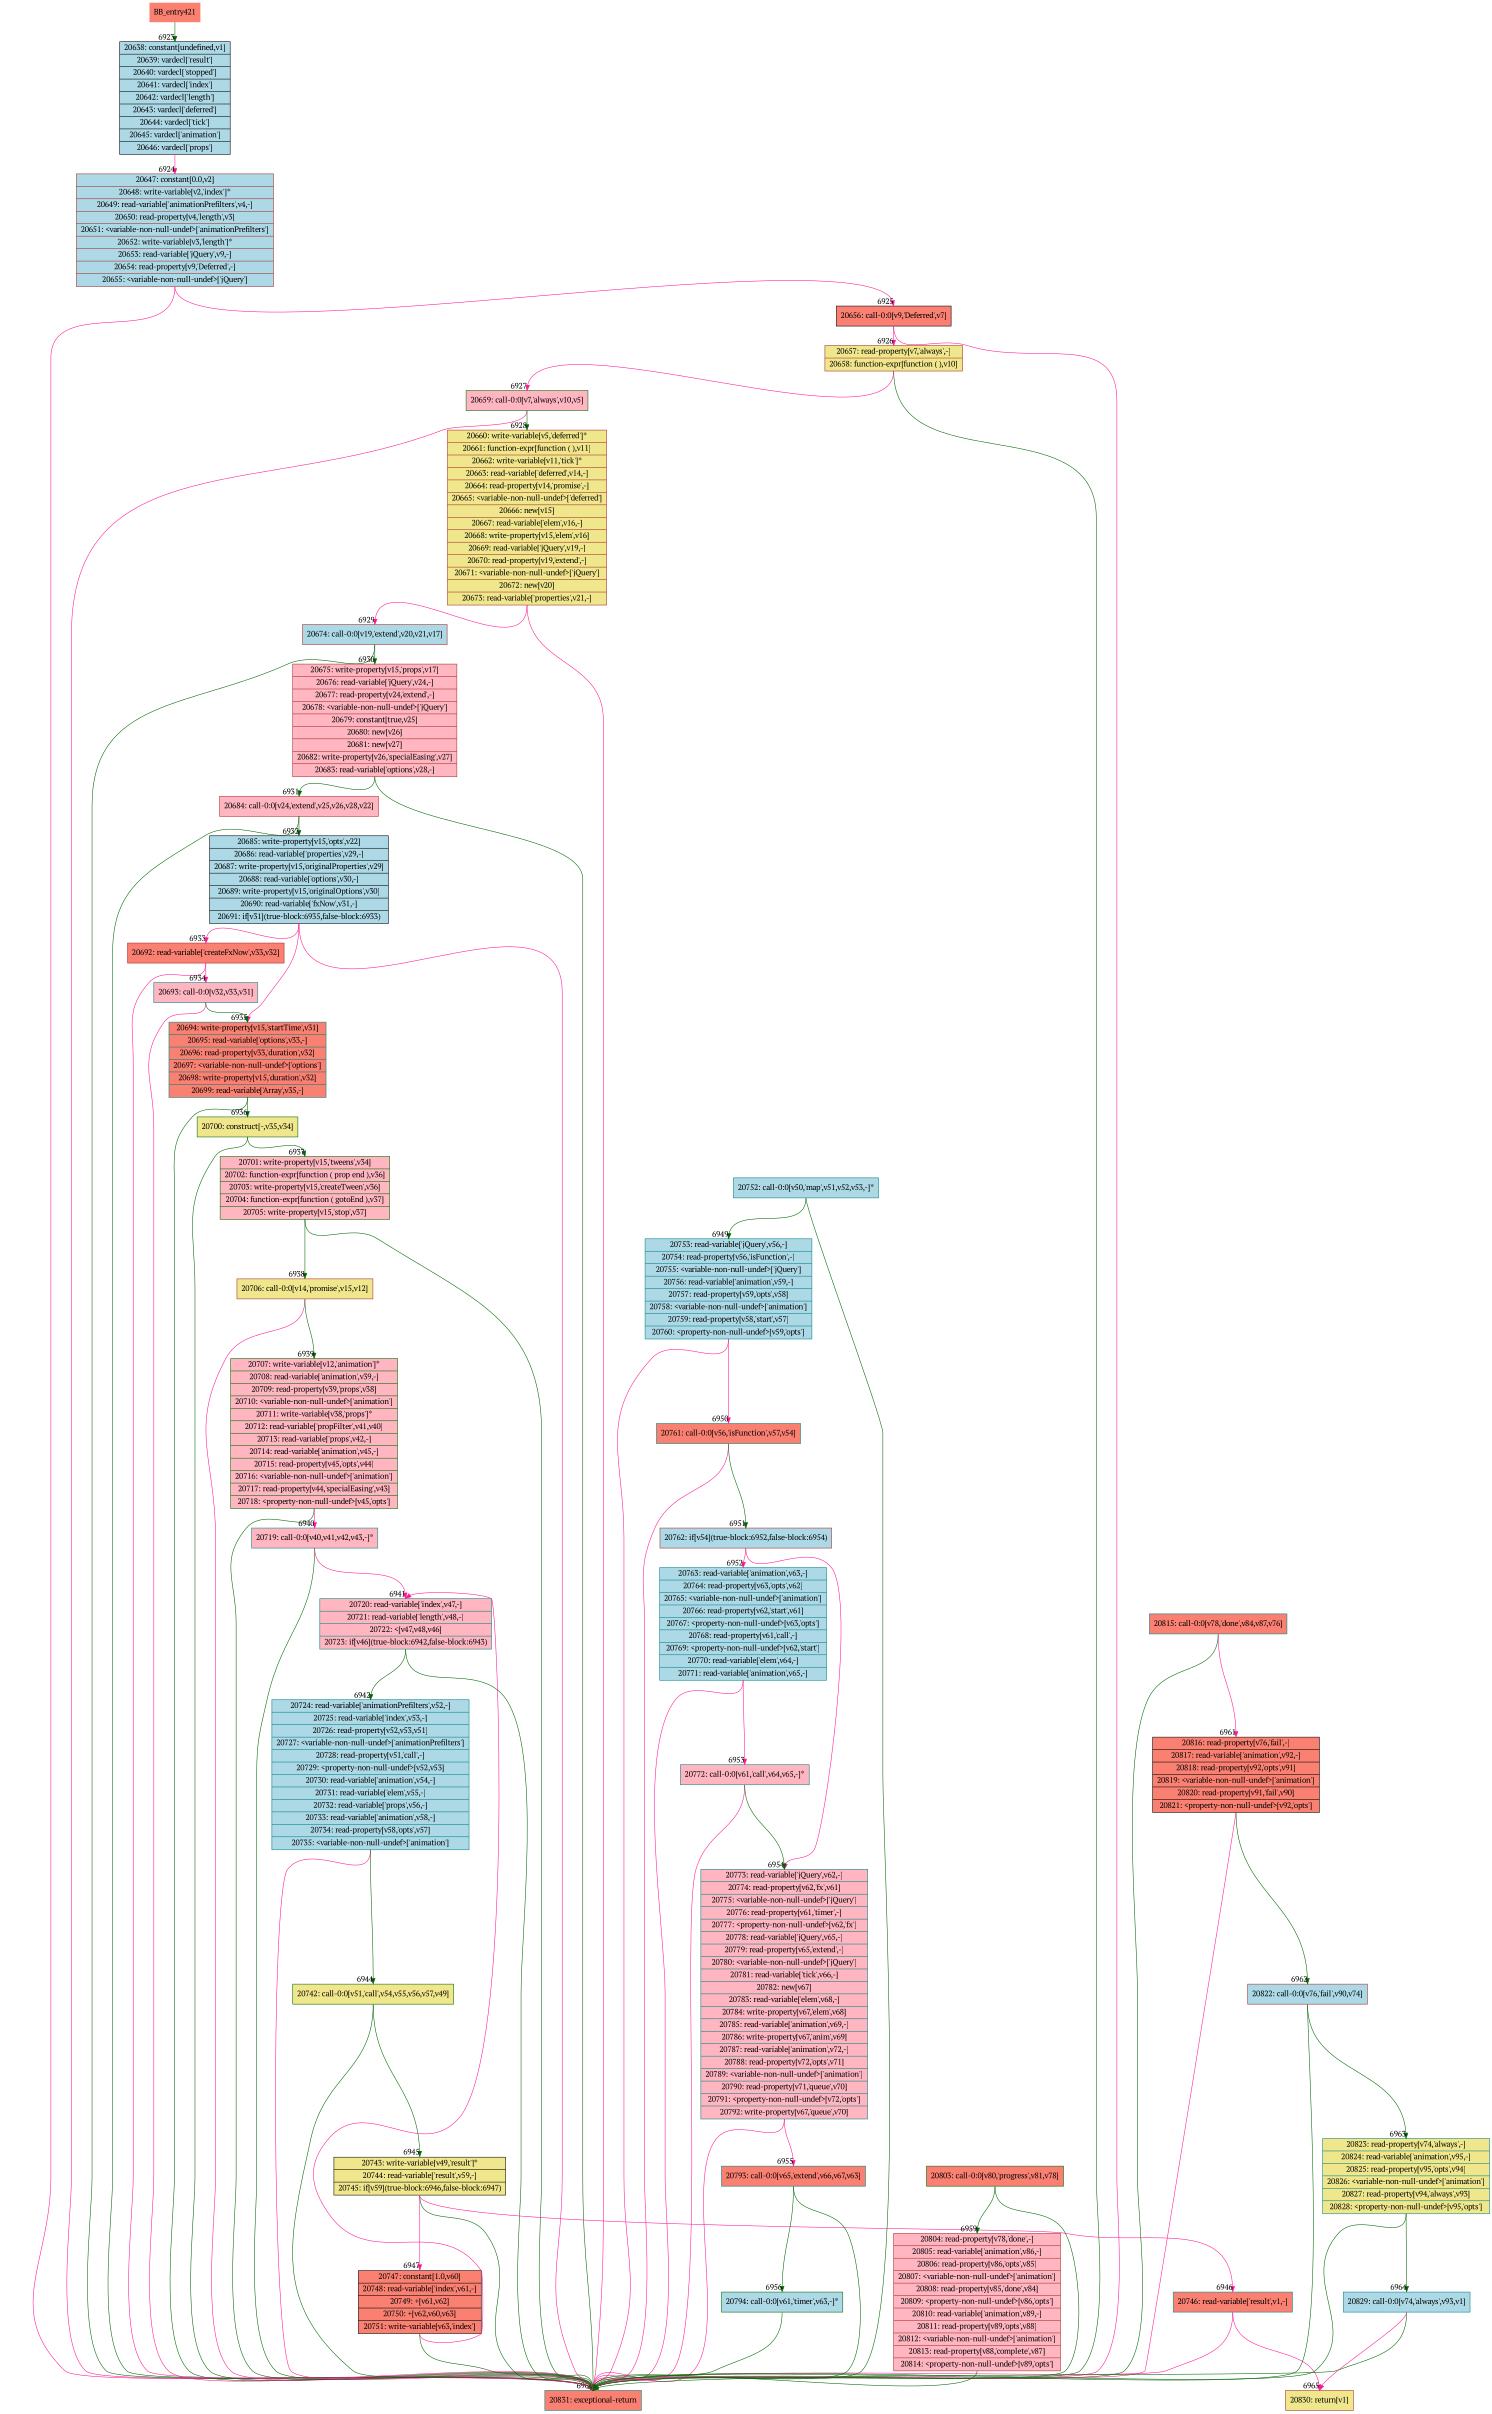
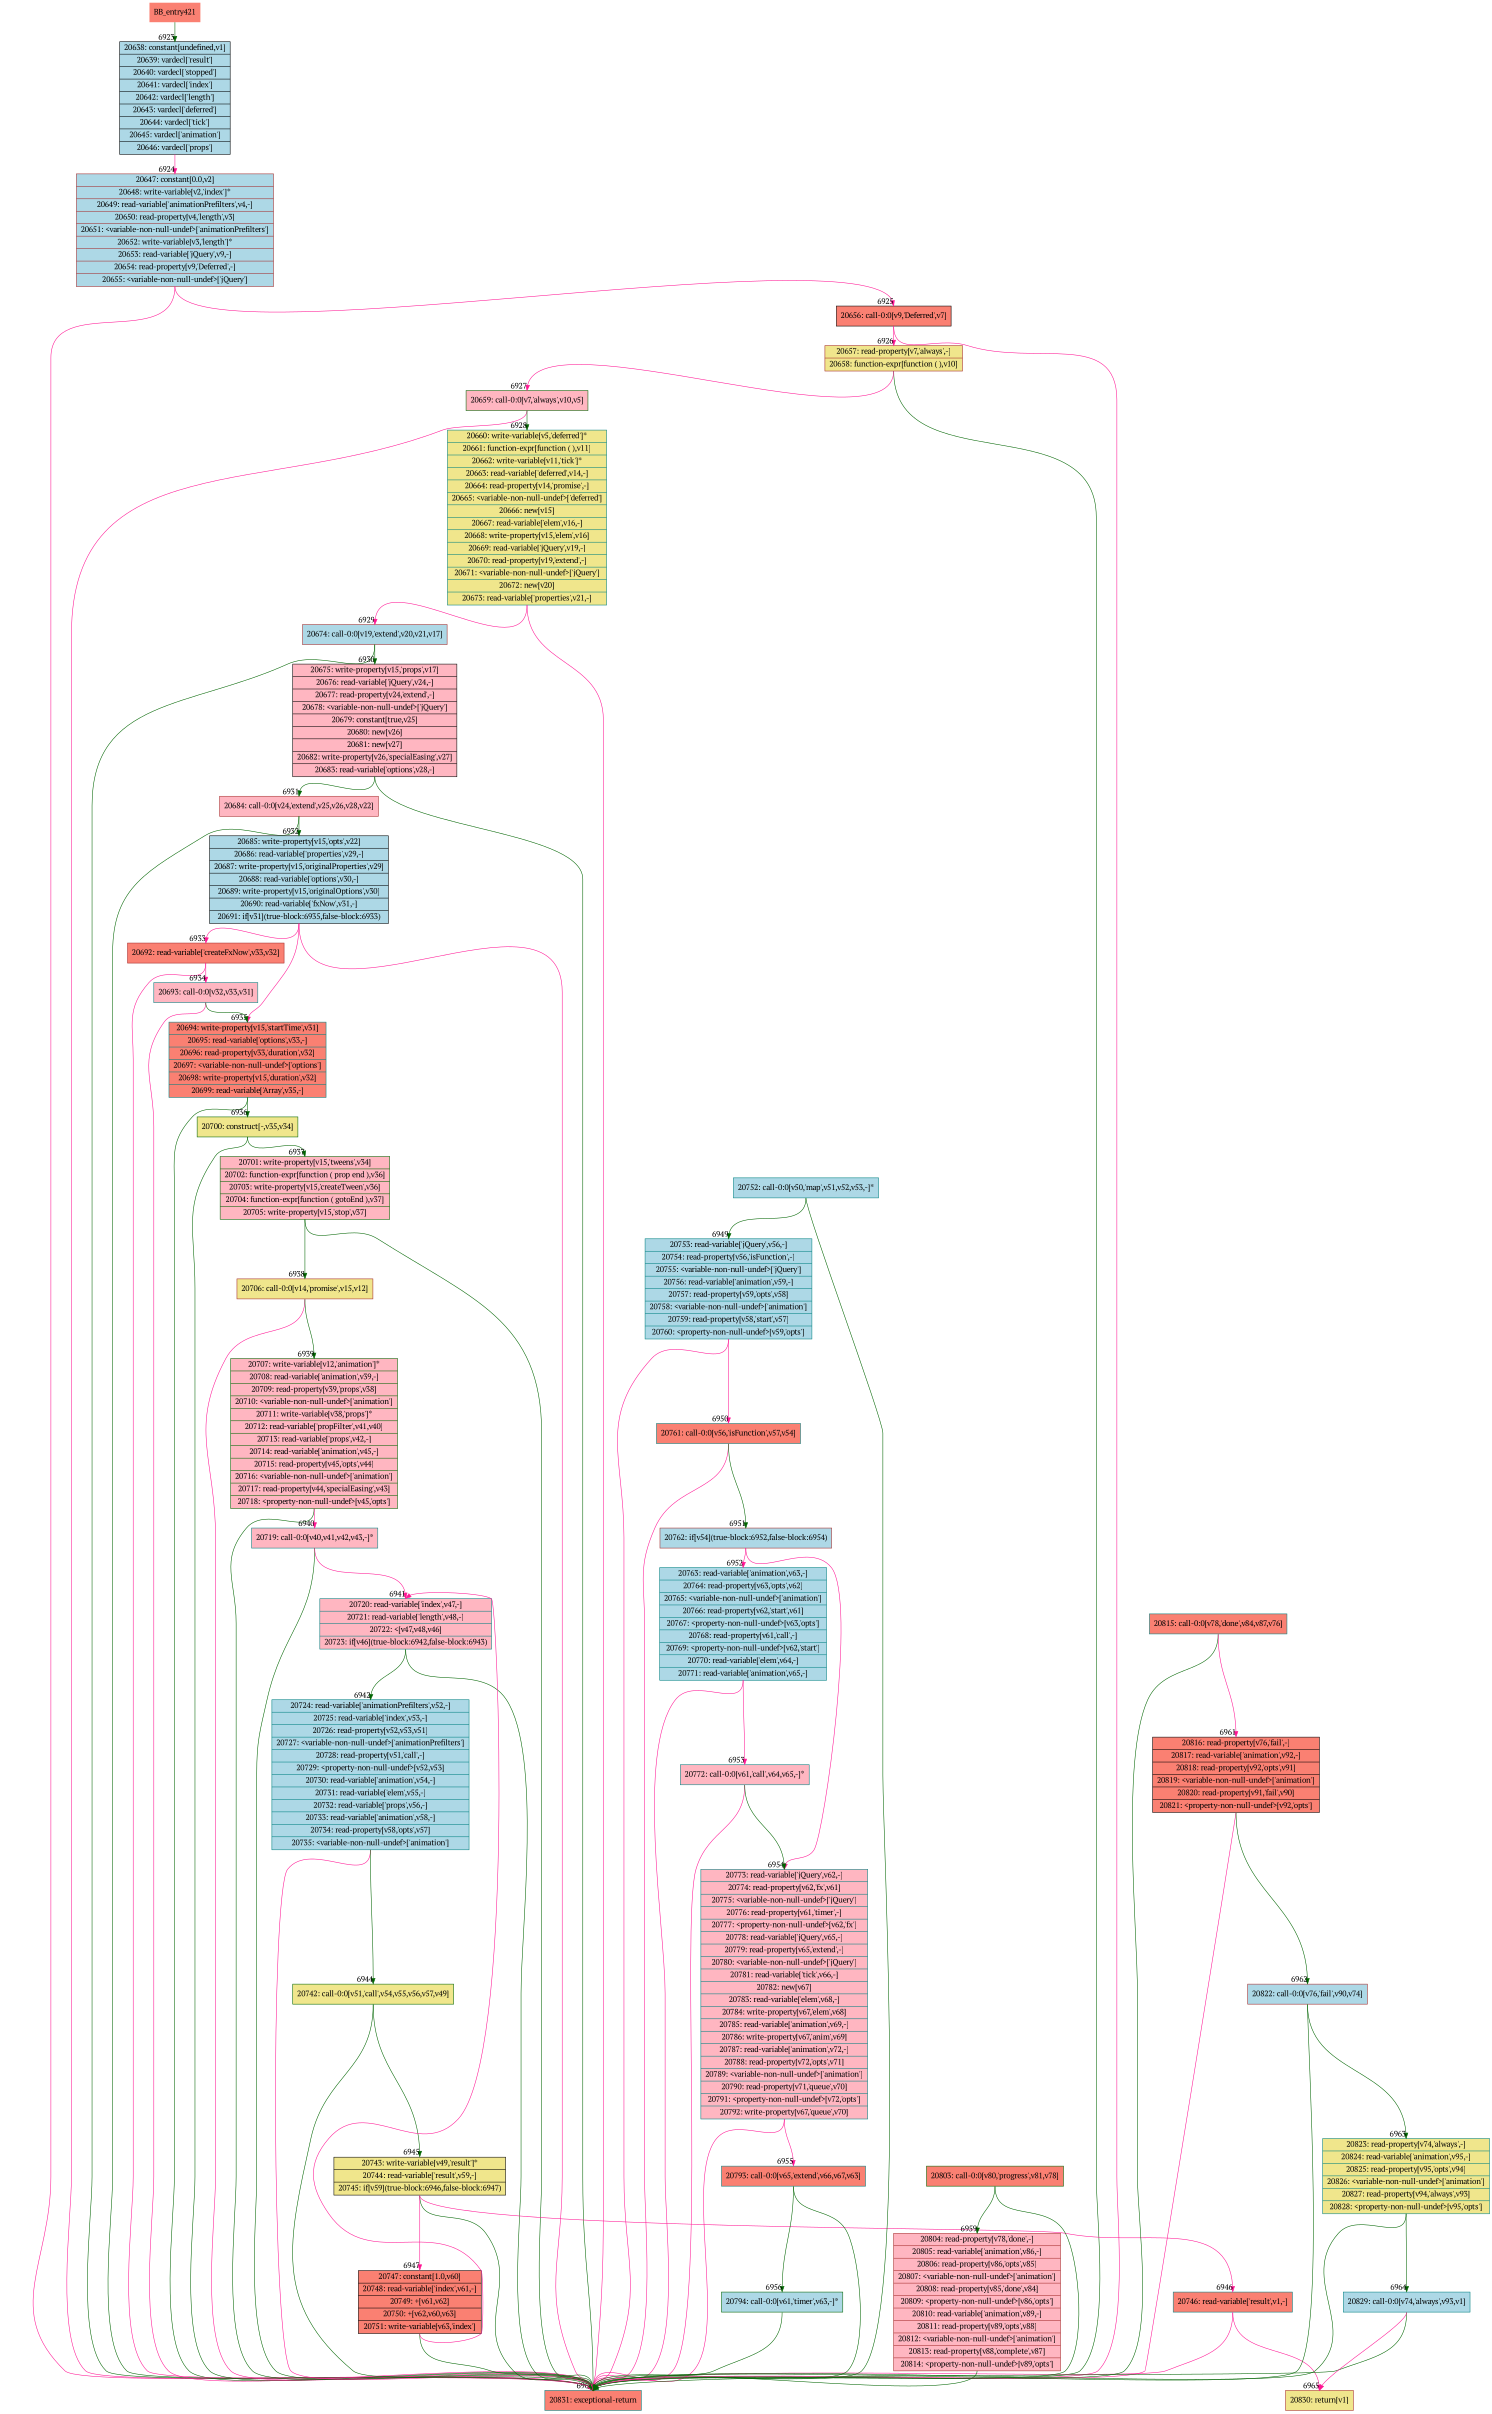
(527, 518) -> (527, 518)
(375, 720) -> (375, 720)
